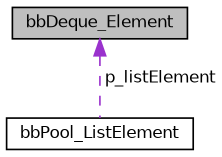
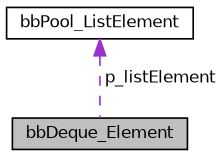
(100, 87) -> (100, 87)
